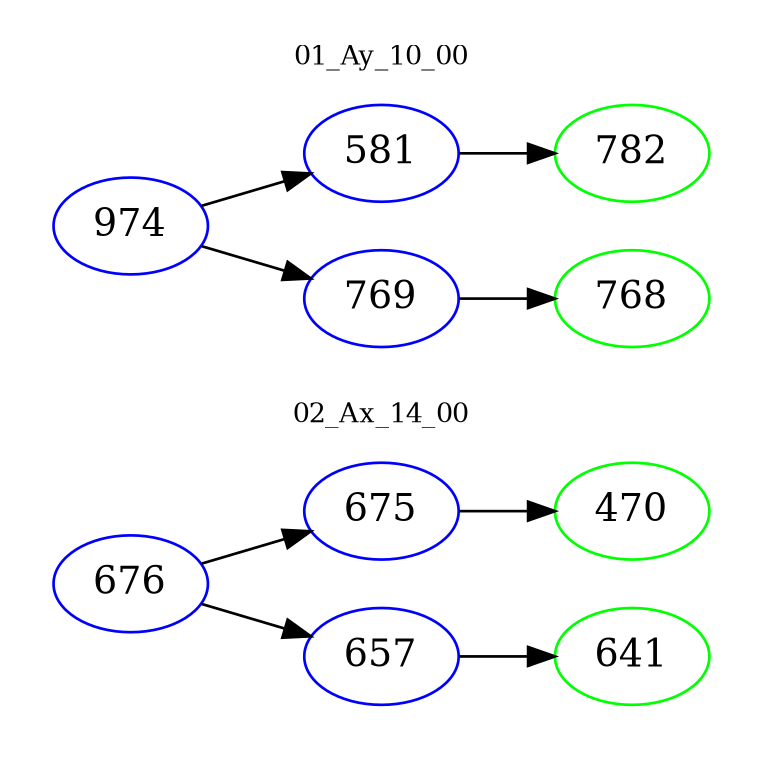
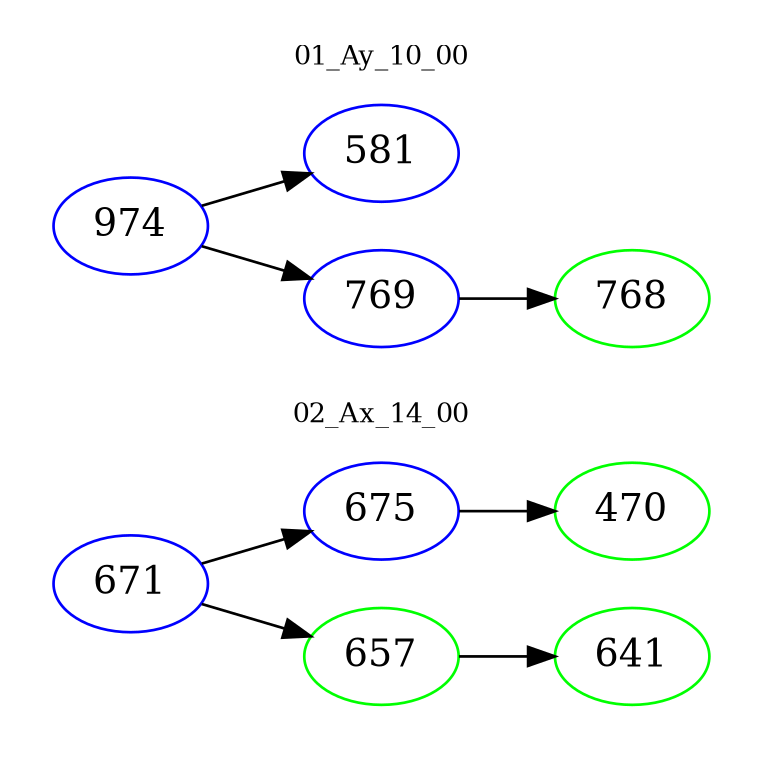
(632, 153) -> none
(131, 584) -> (131, 584)
(381, 656) -> (381, 656)
